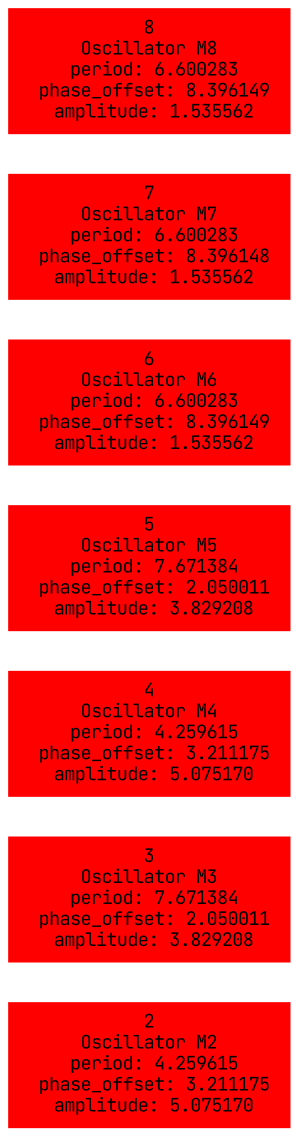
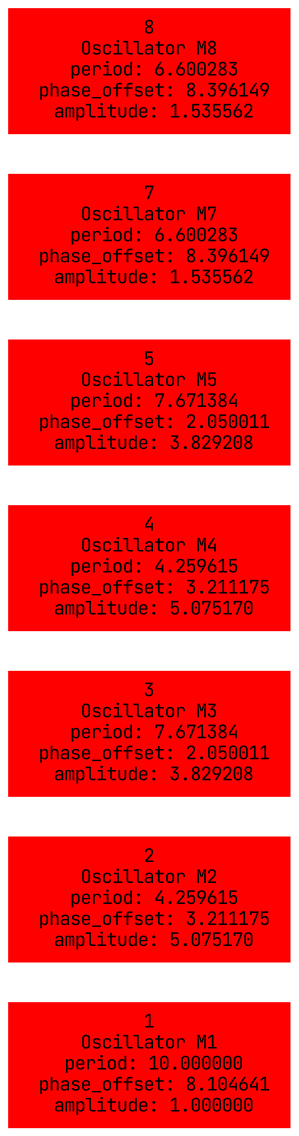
(149, 257) -> (149, 257)
(149, 402) -> none
none -> (149, 1065)
